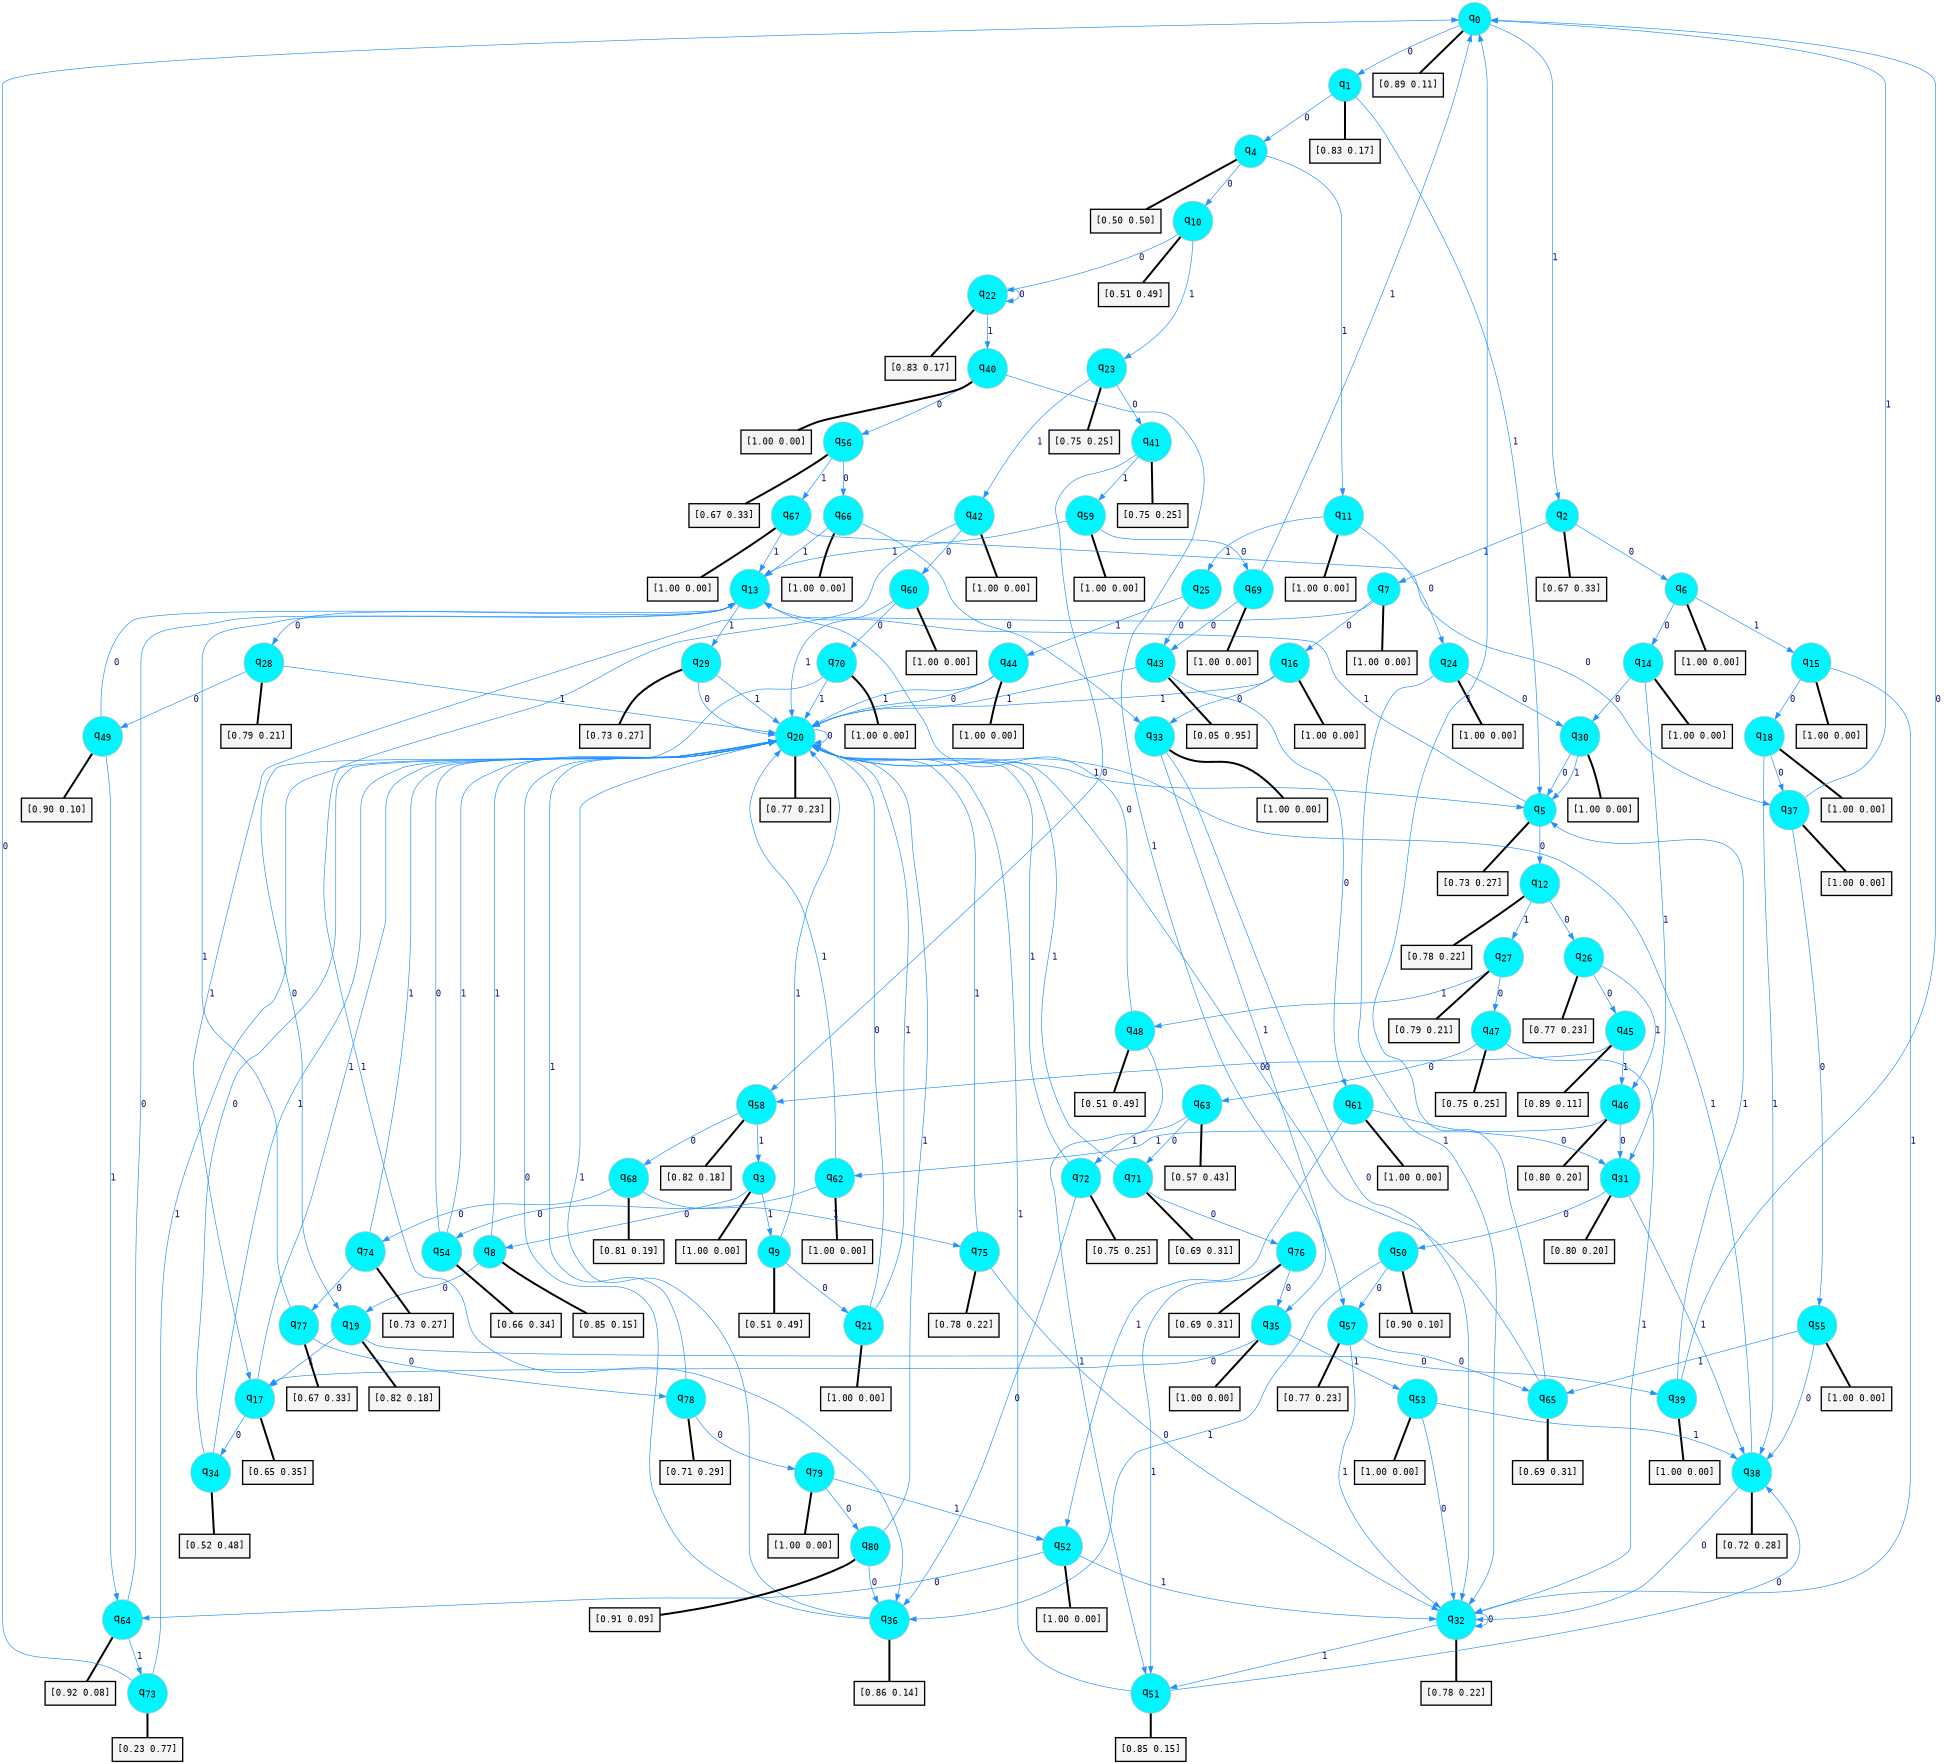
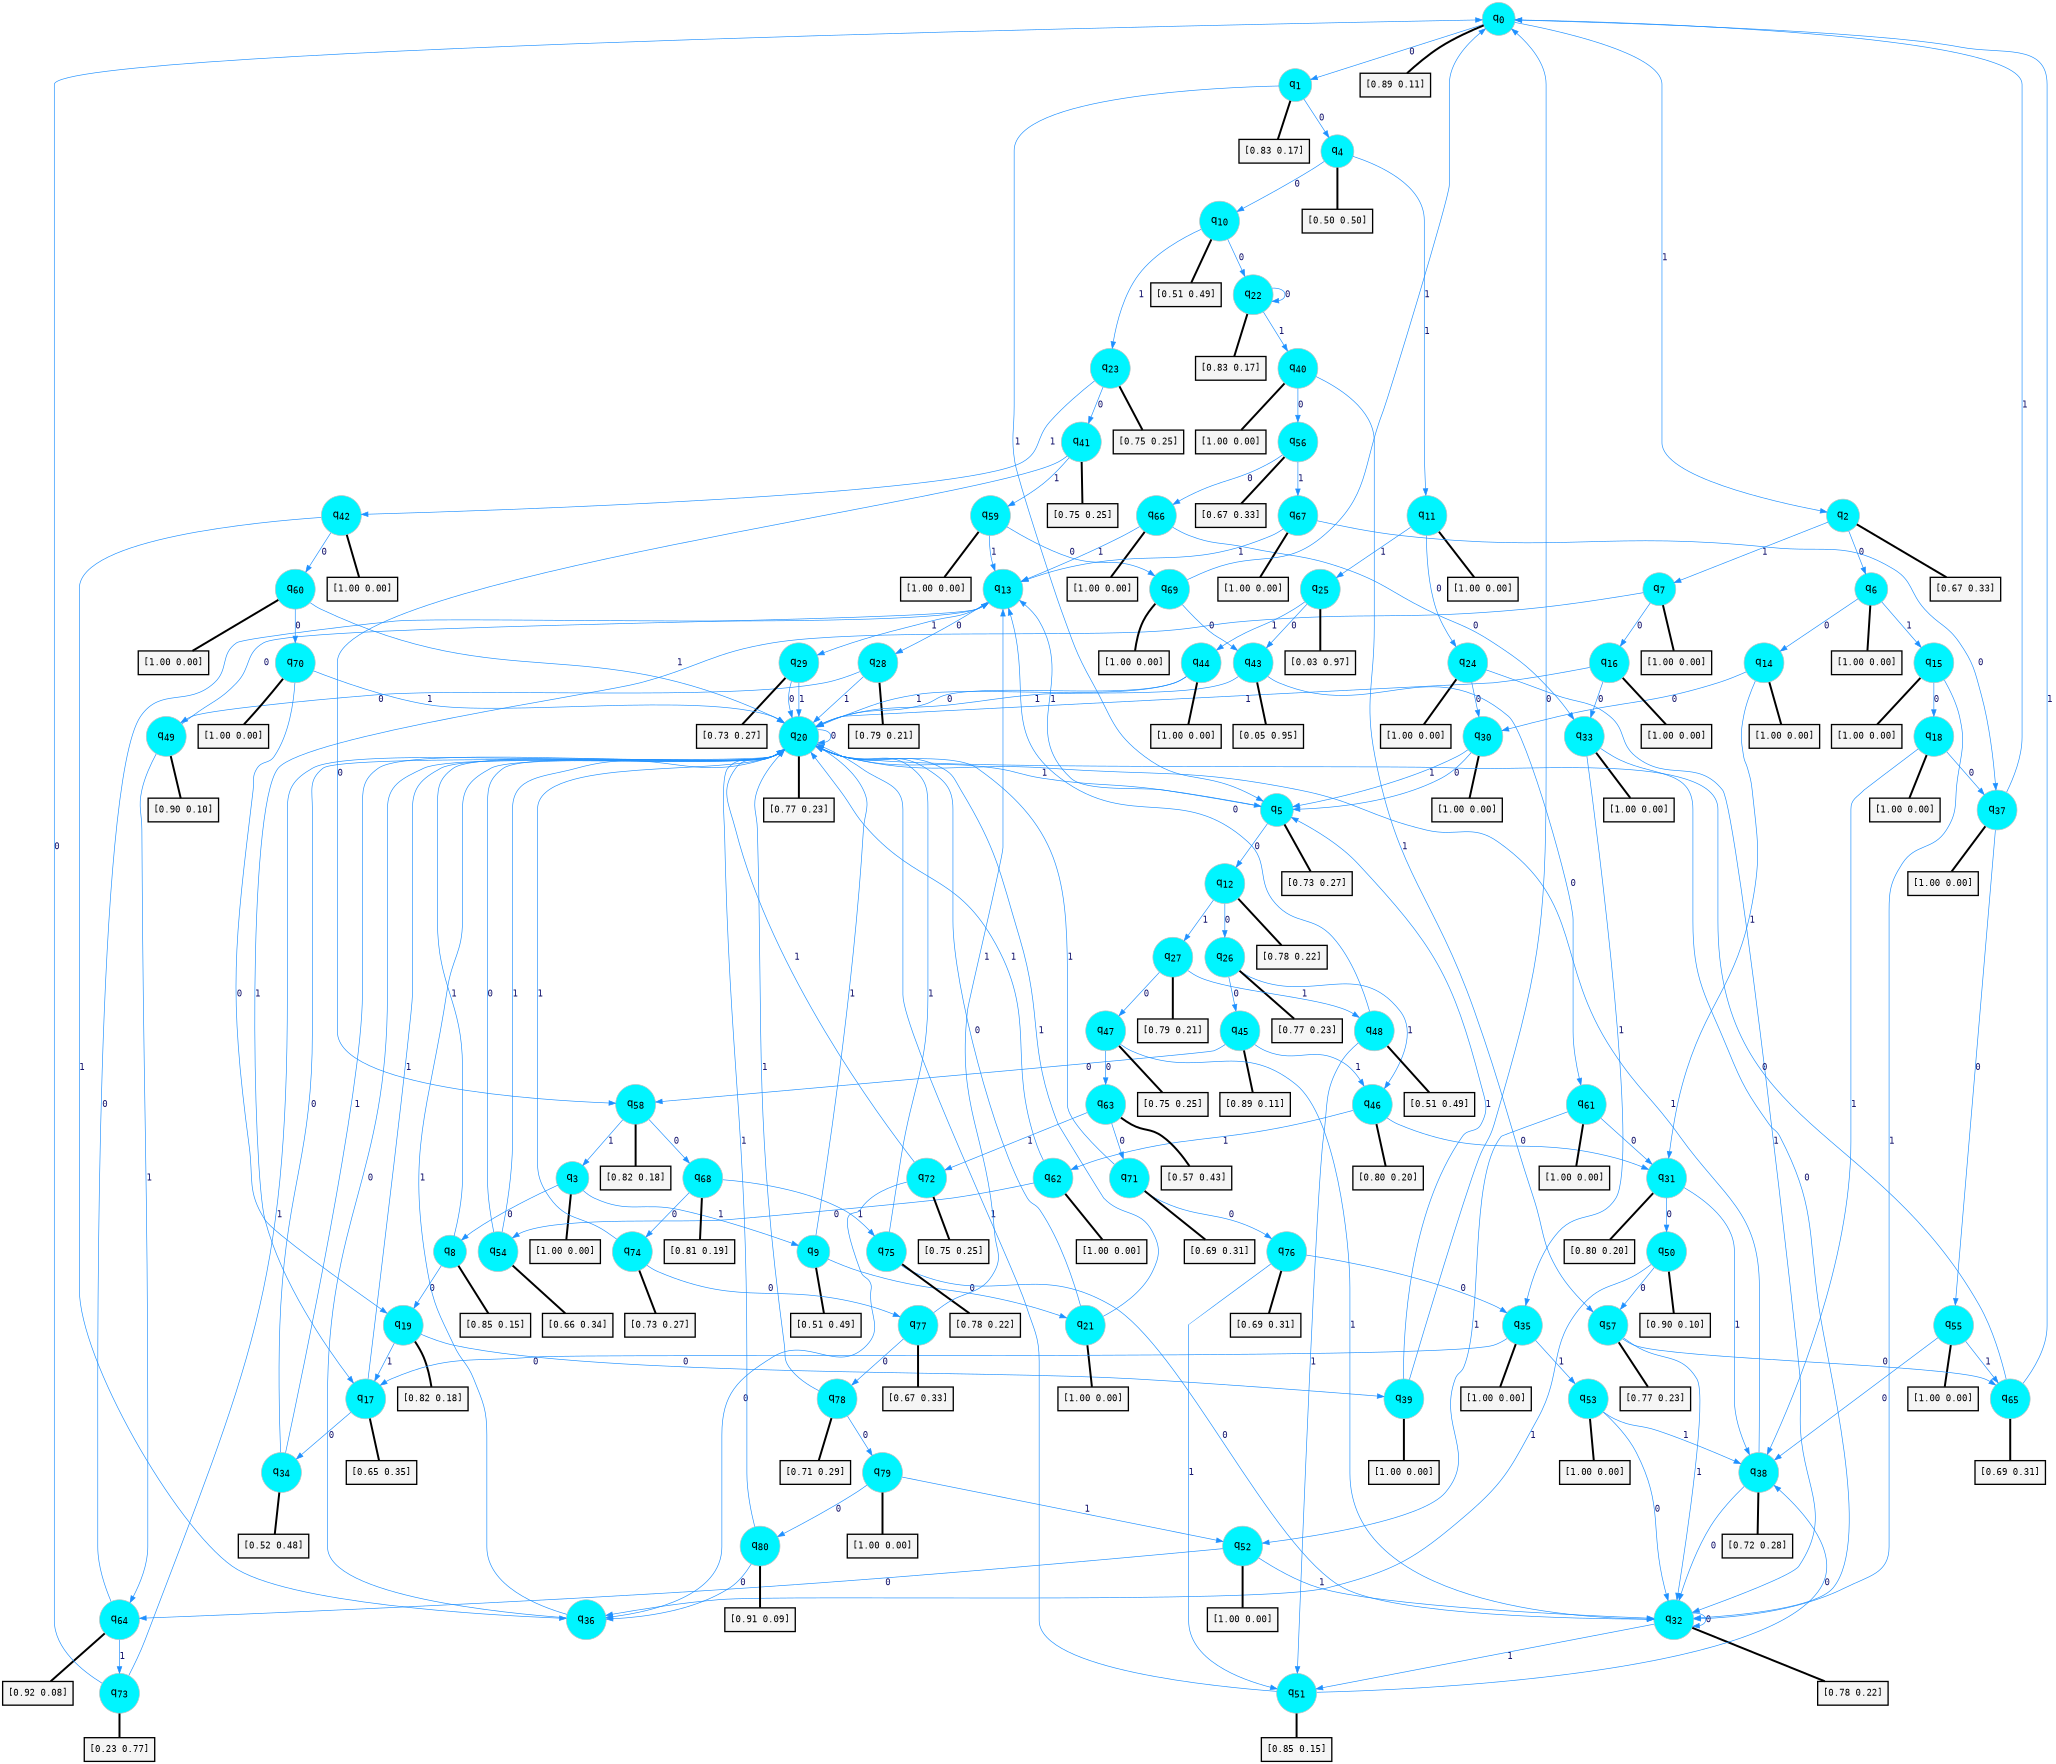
none -> (1320, 663)
(889, 1693) -> none
